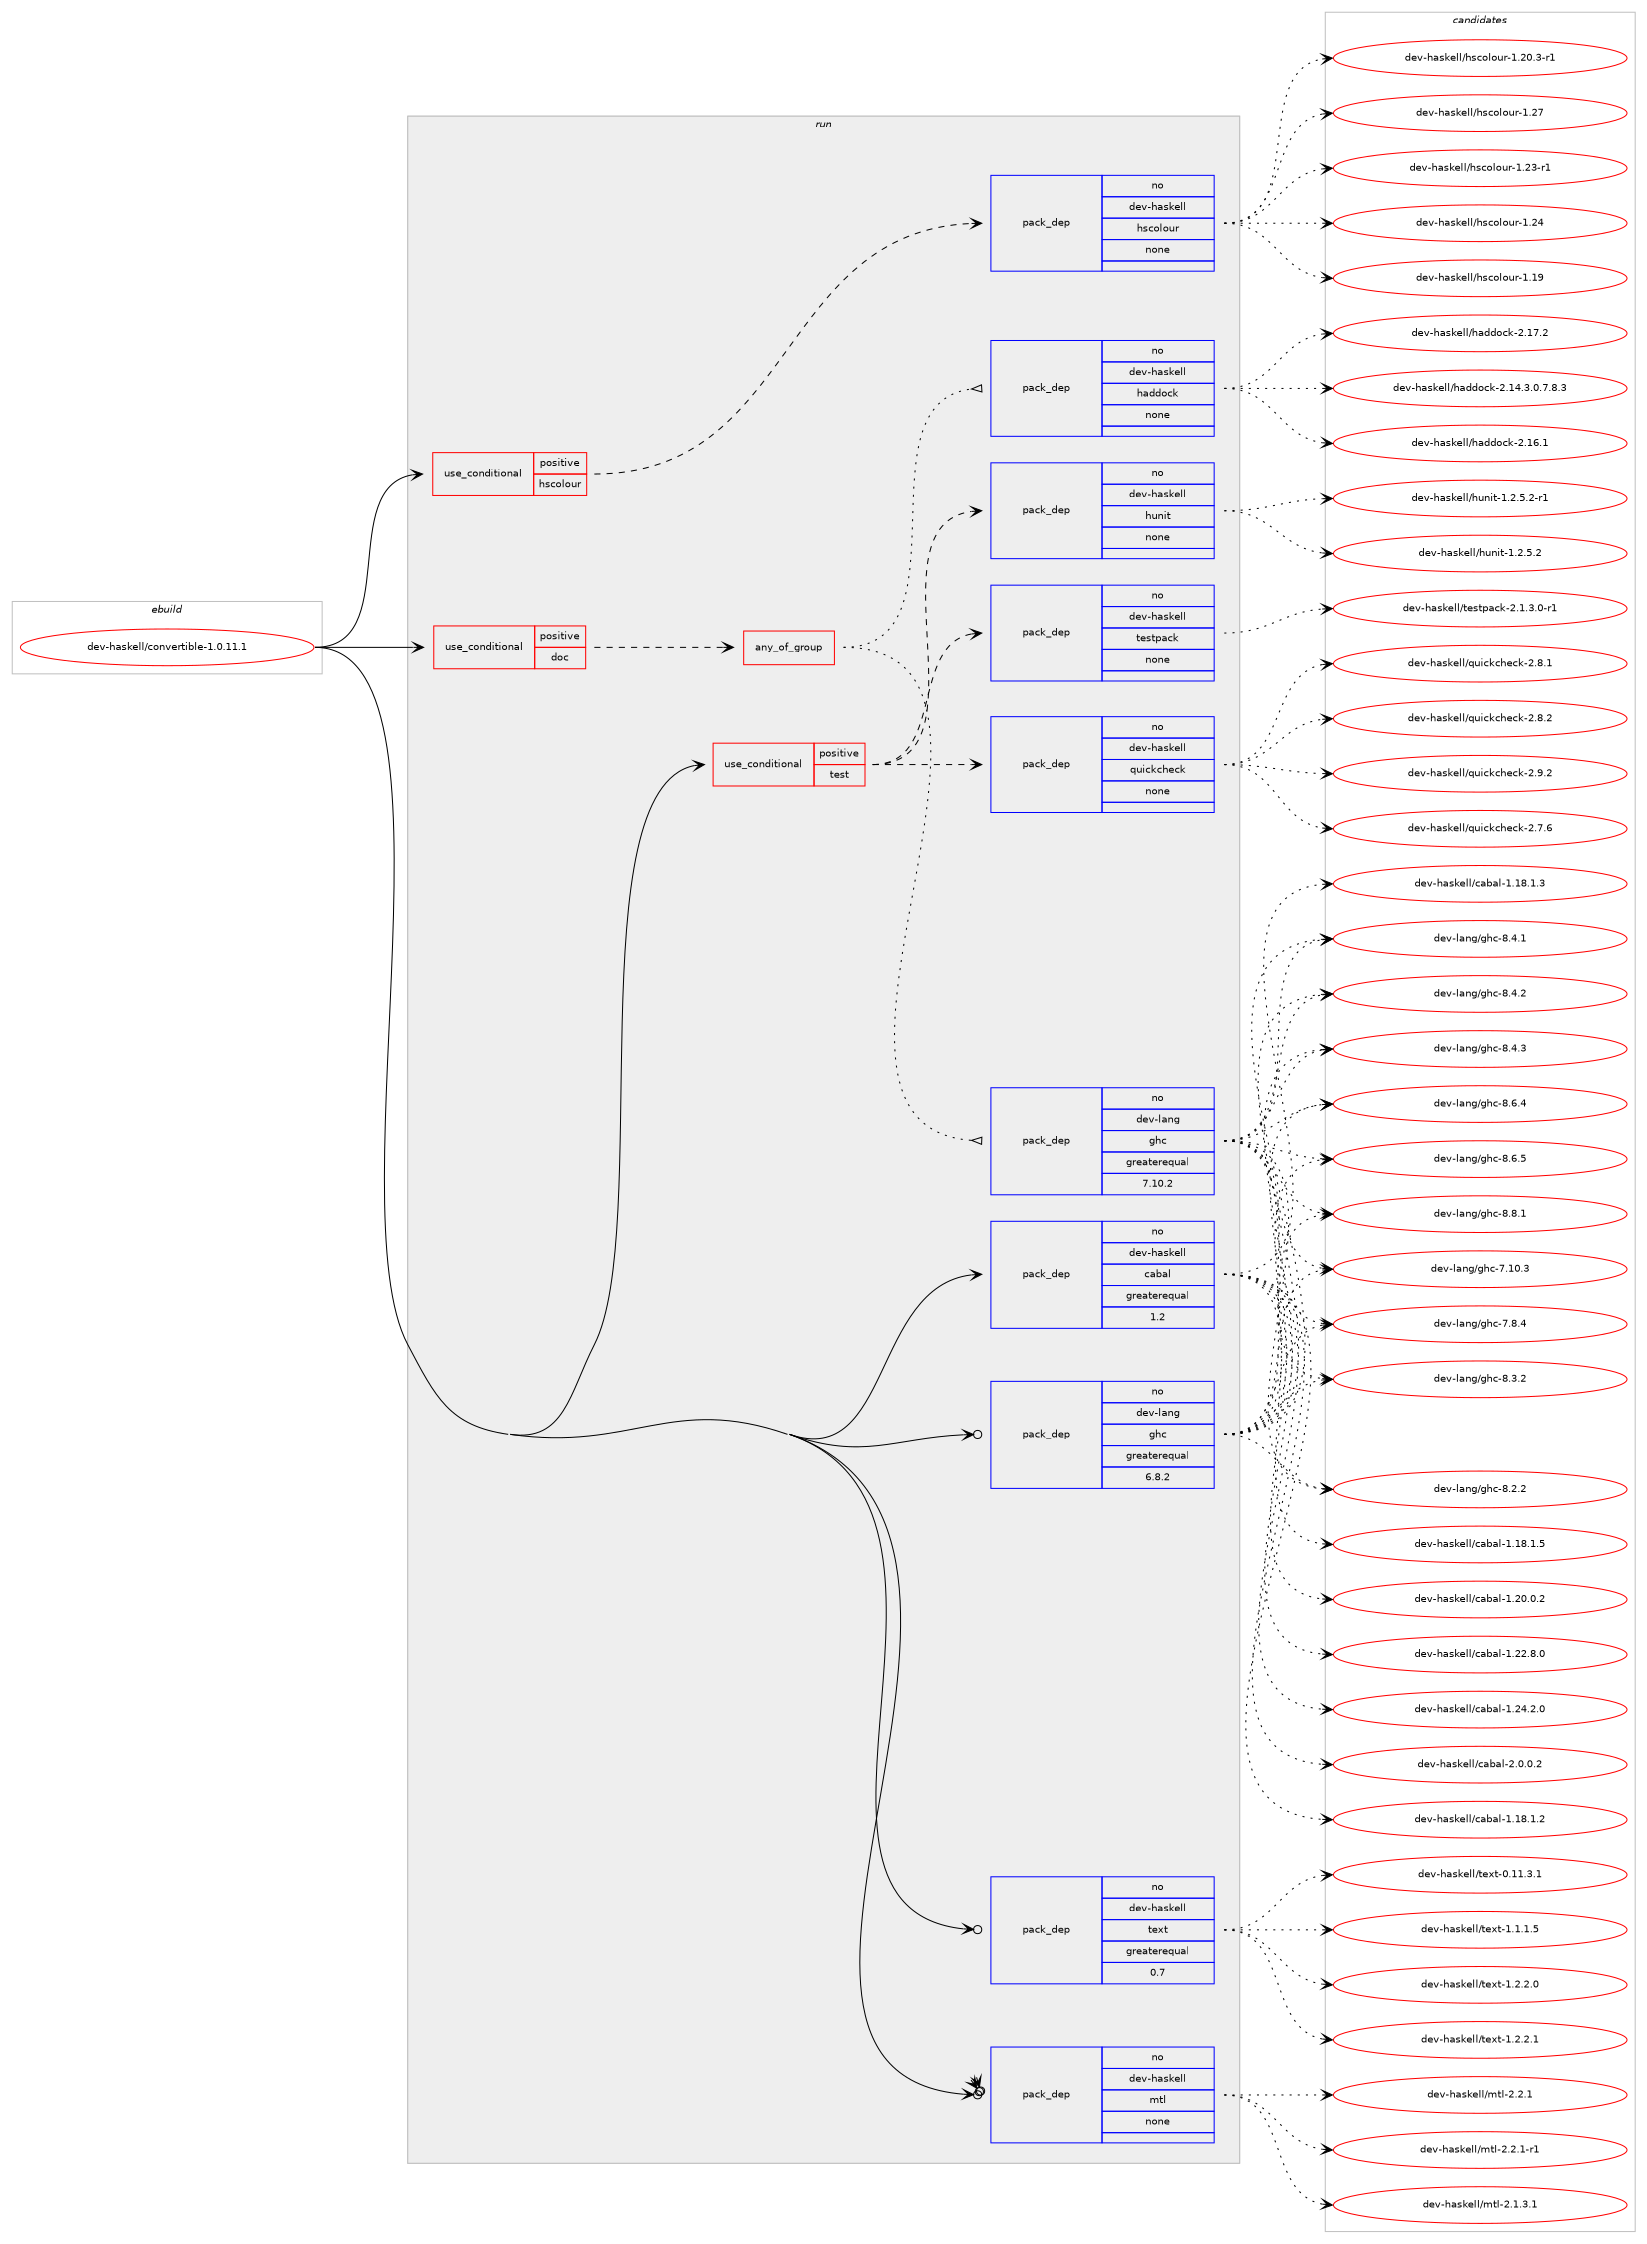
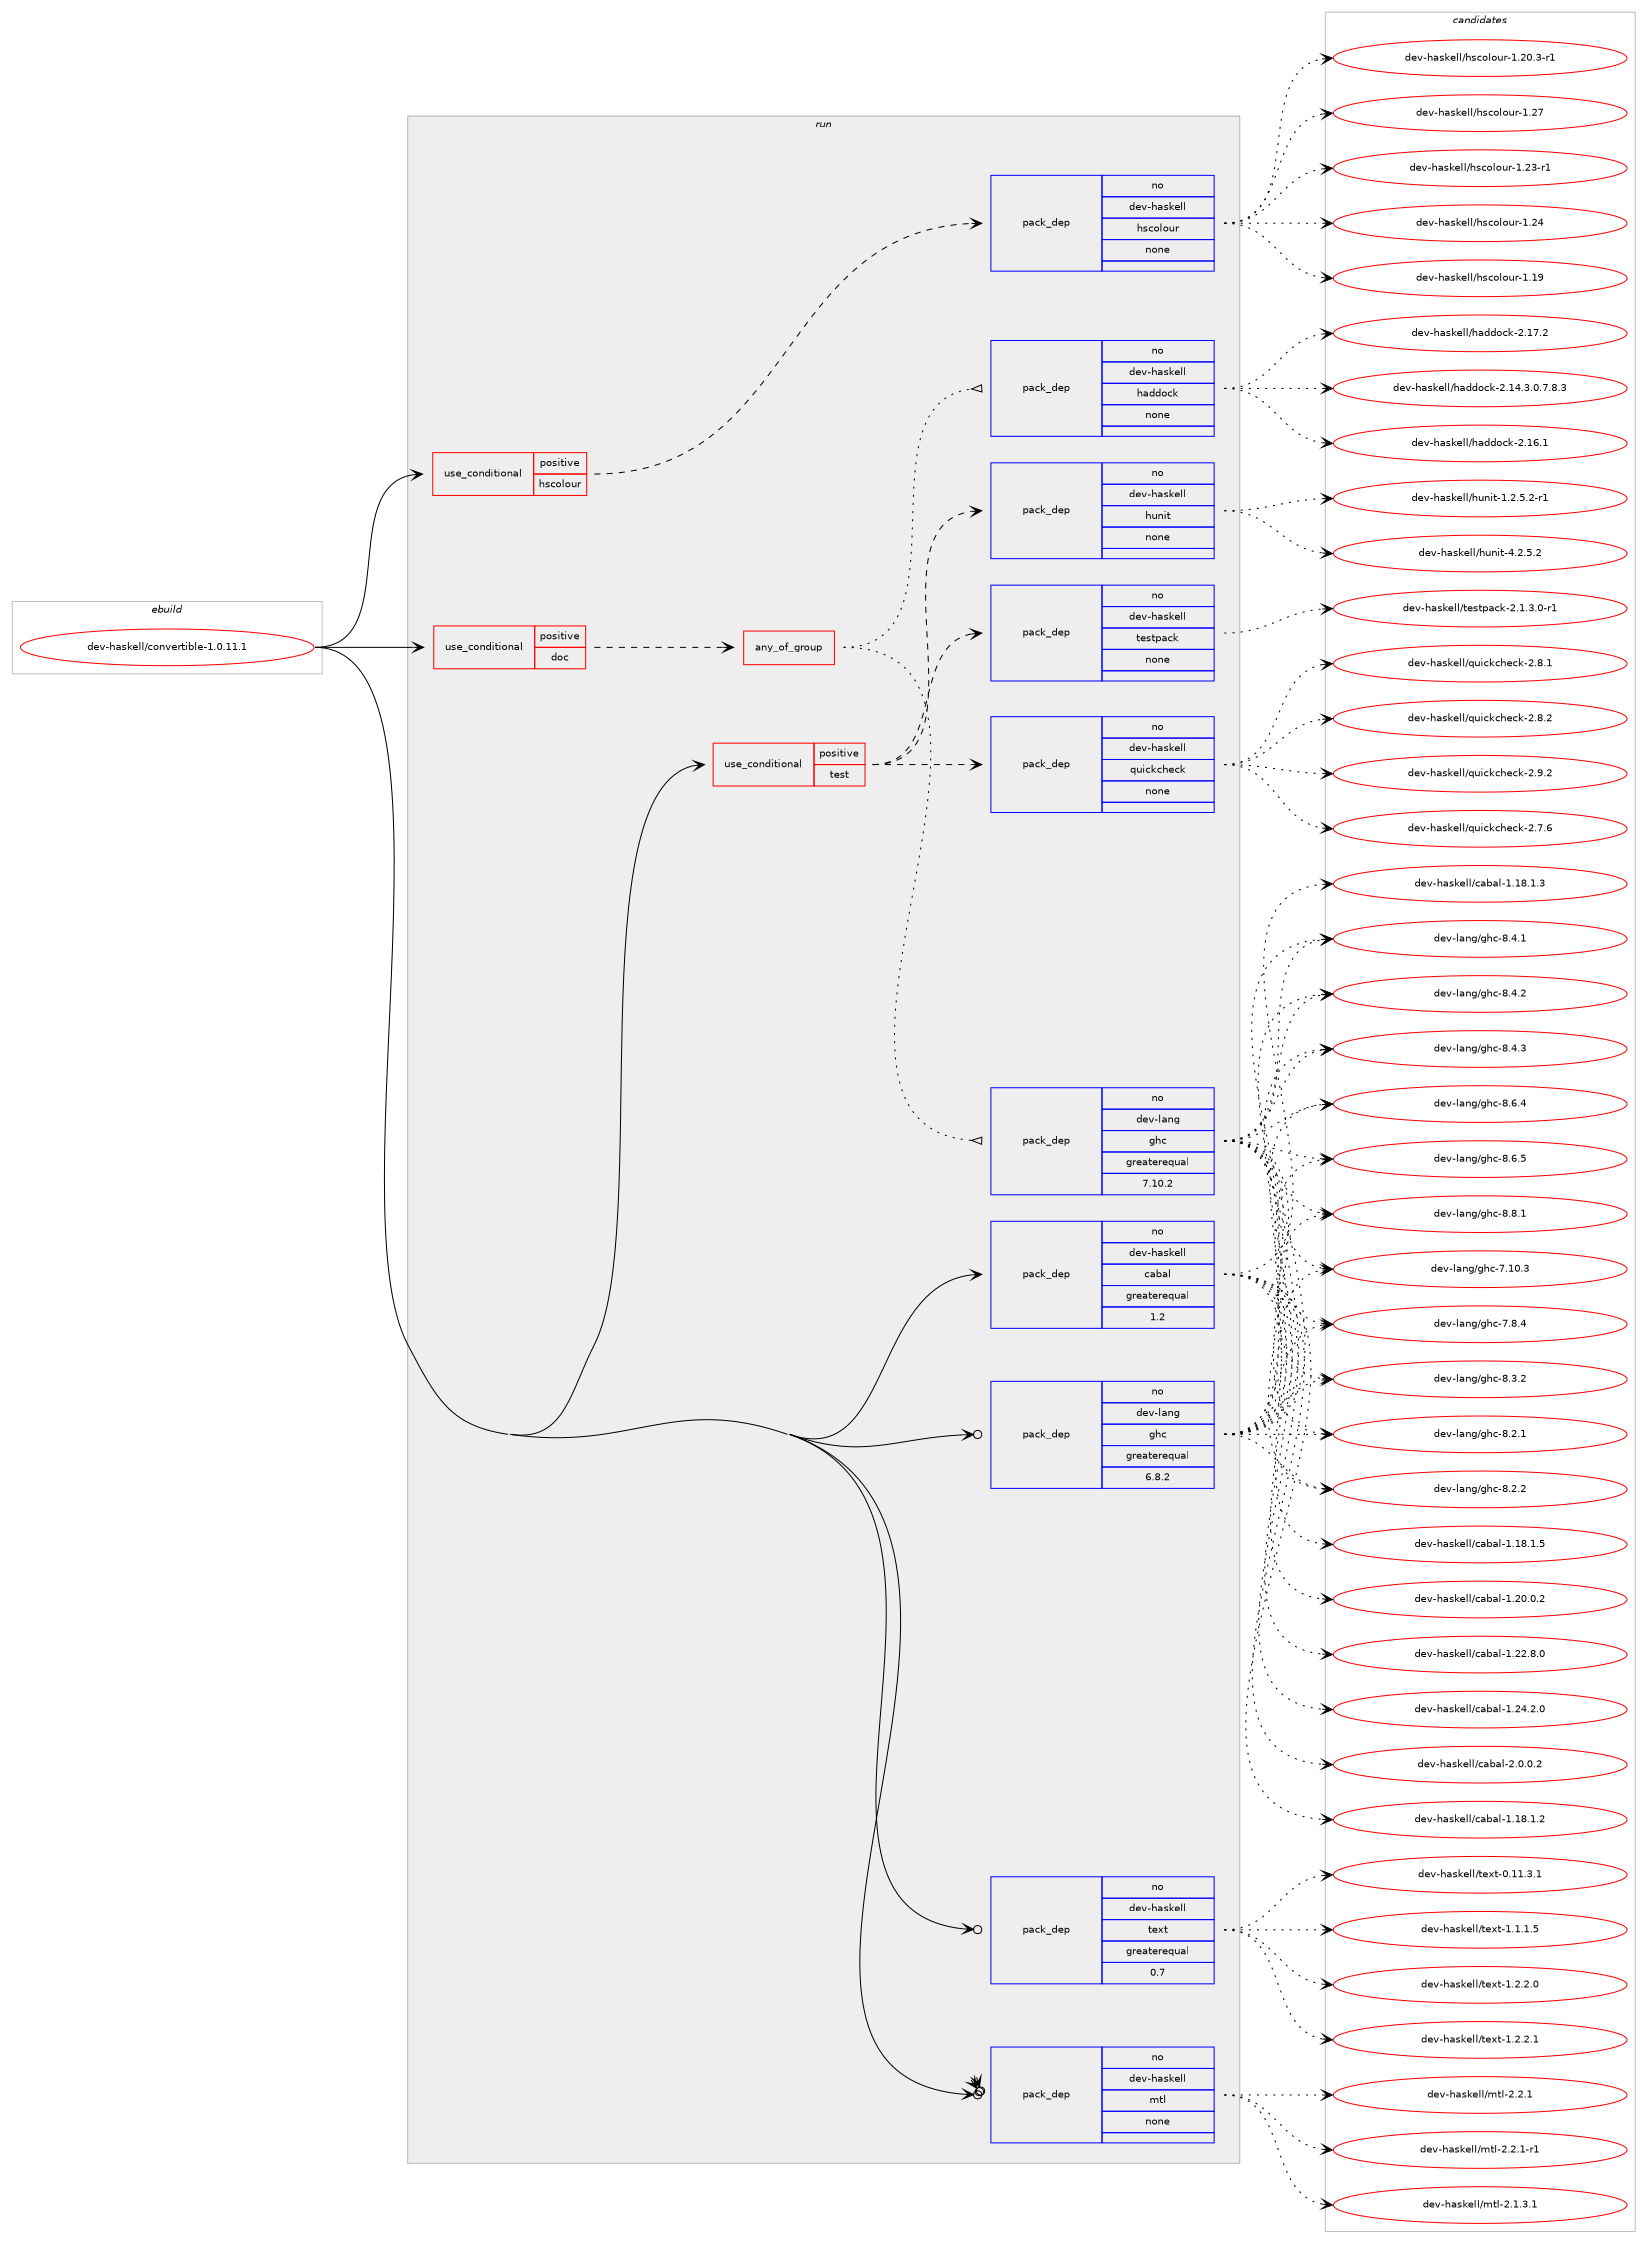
(1480, 554) -> (1480, 554)
none -> (1480, 1434)
